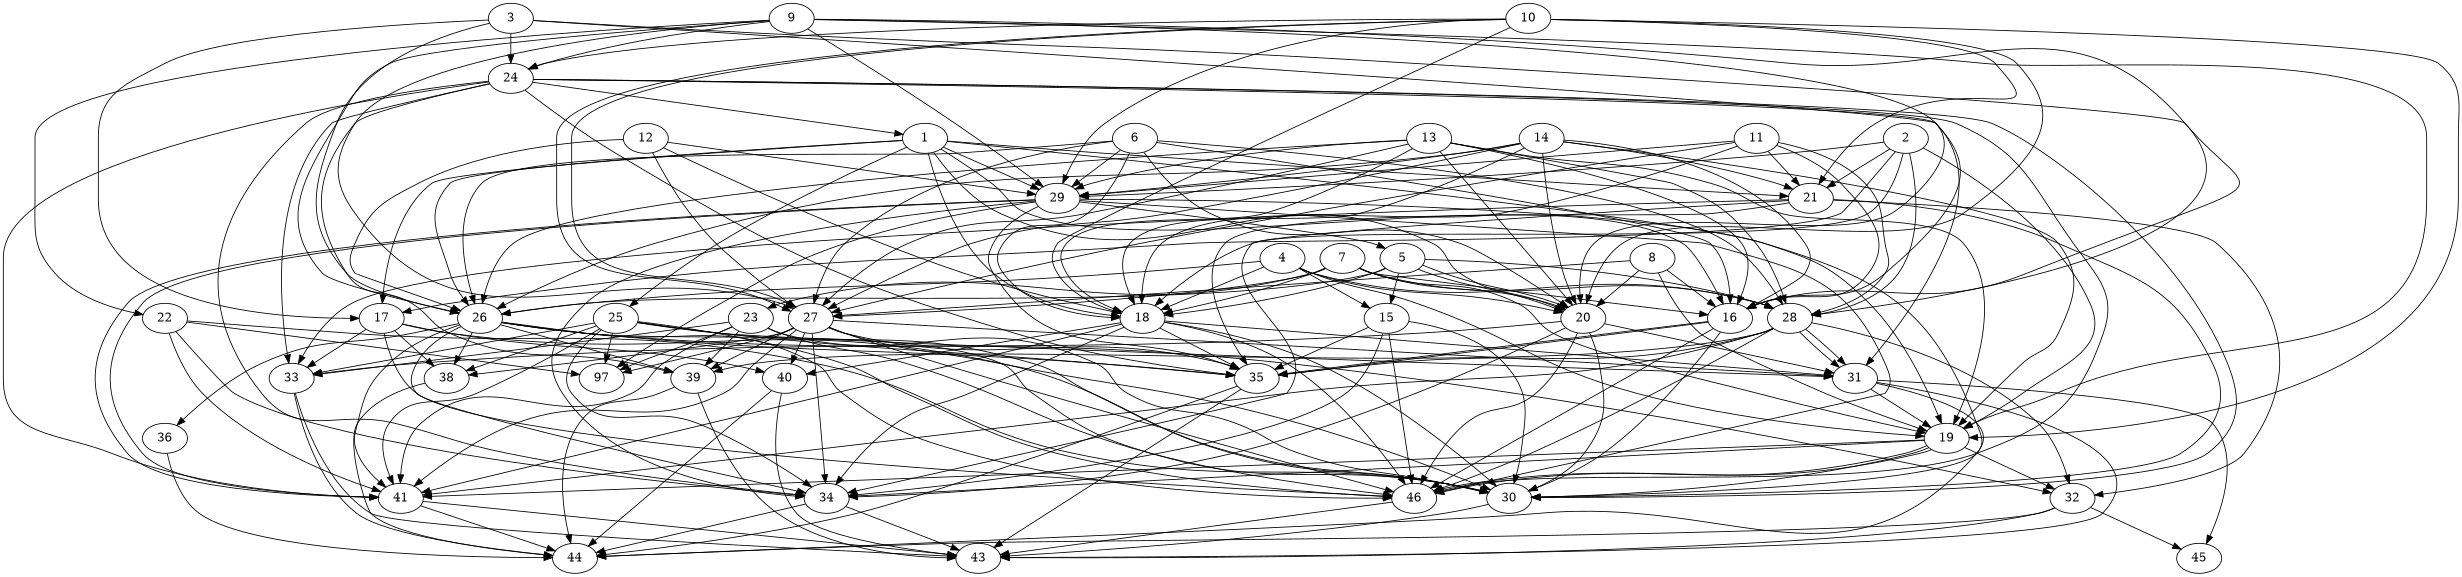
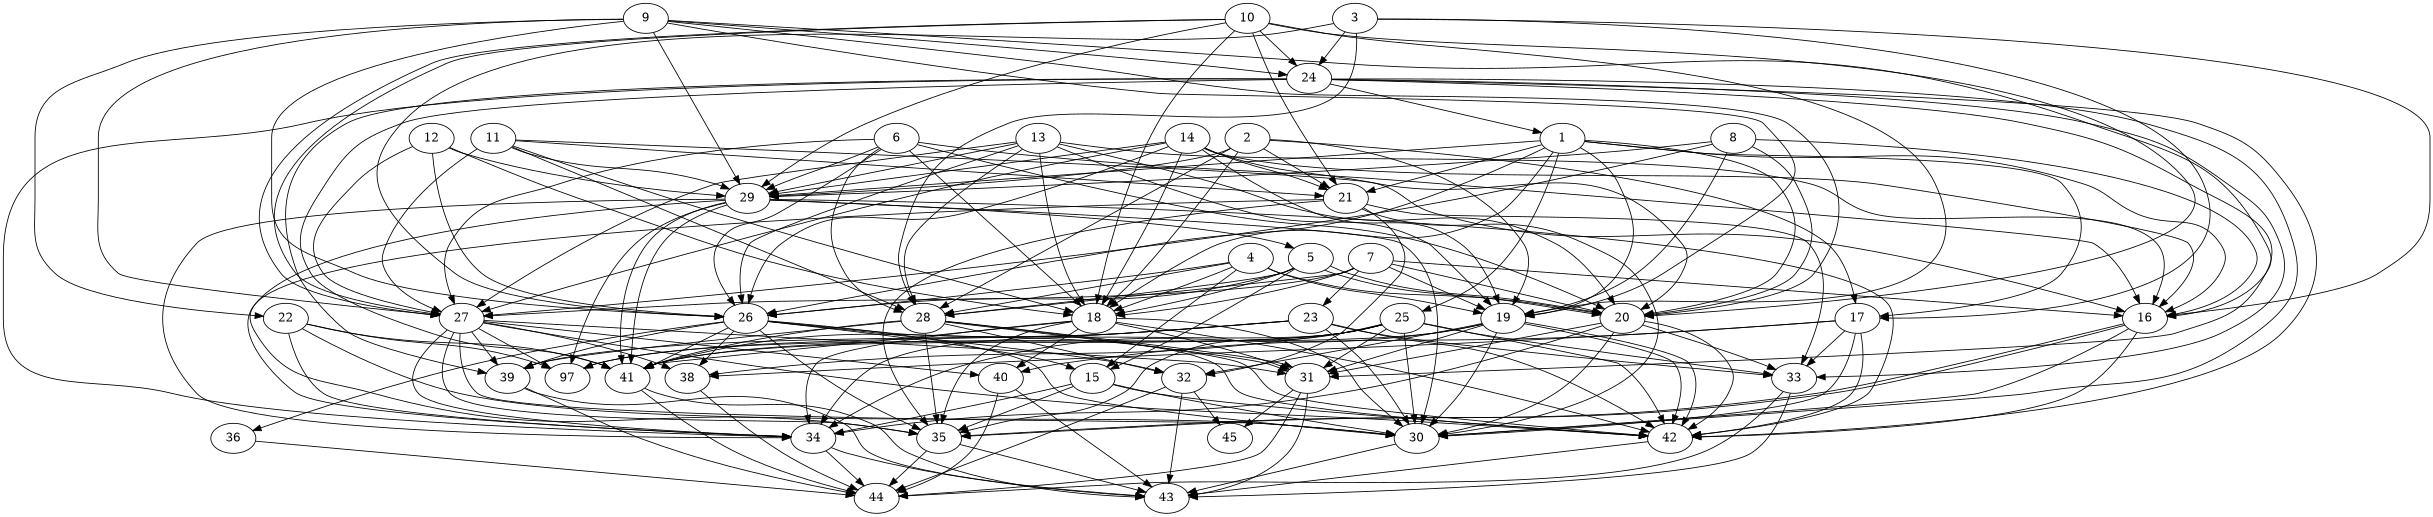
none -> (1432, 164)
(839, 273) -> none
(1897, 406) -> (1395, 352)
(613, 411) -> none
(561, 437) -> (918, 340)
(1414, 498) -> (1670, 438)
